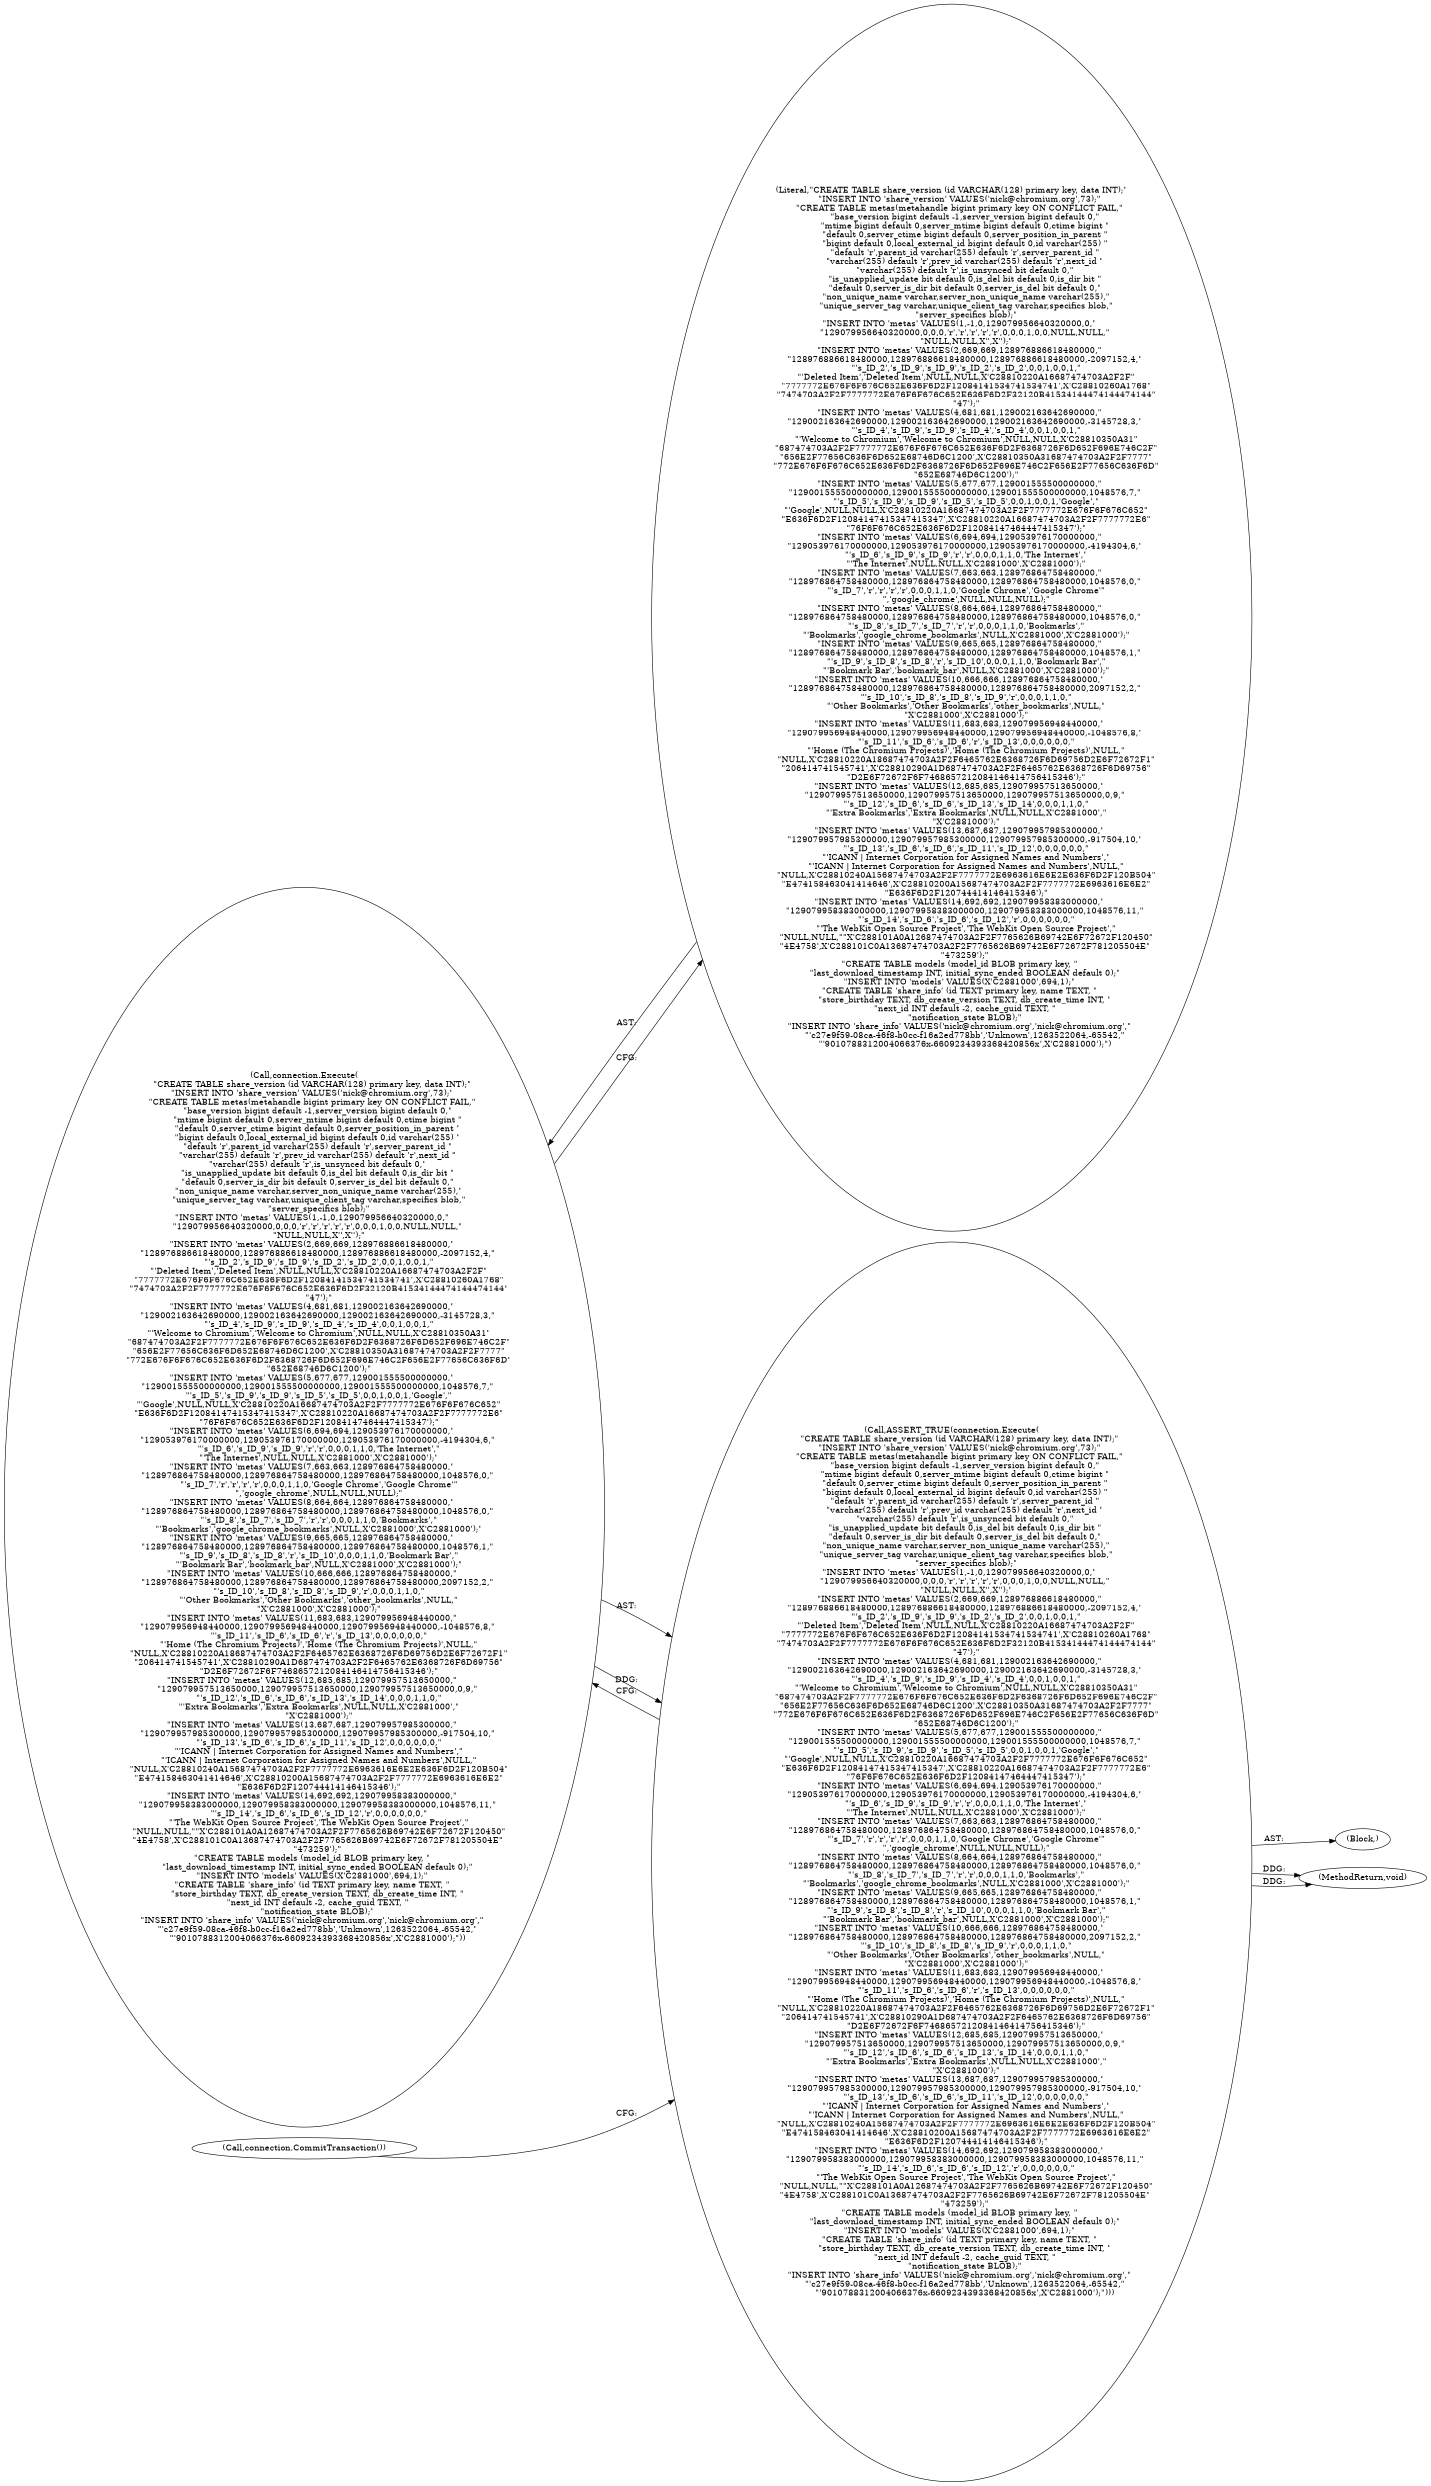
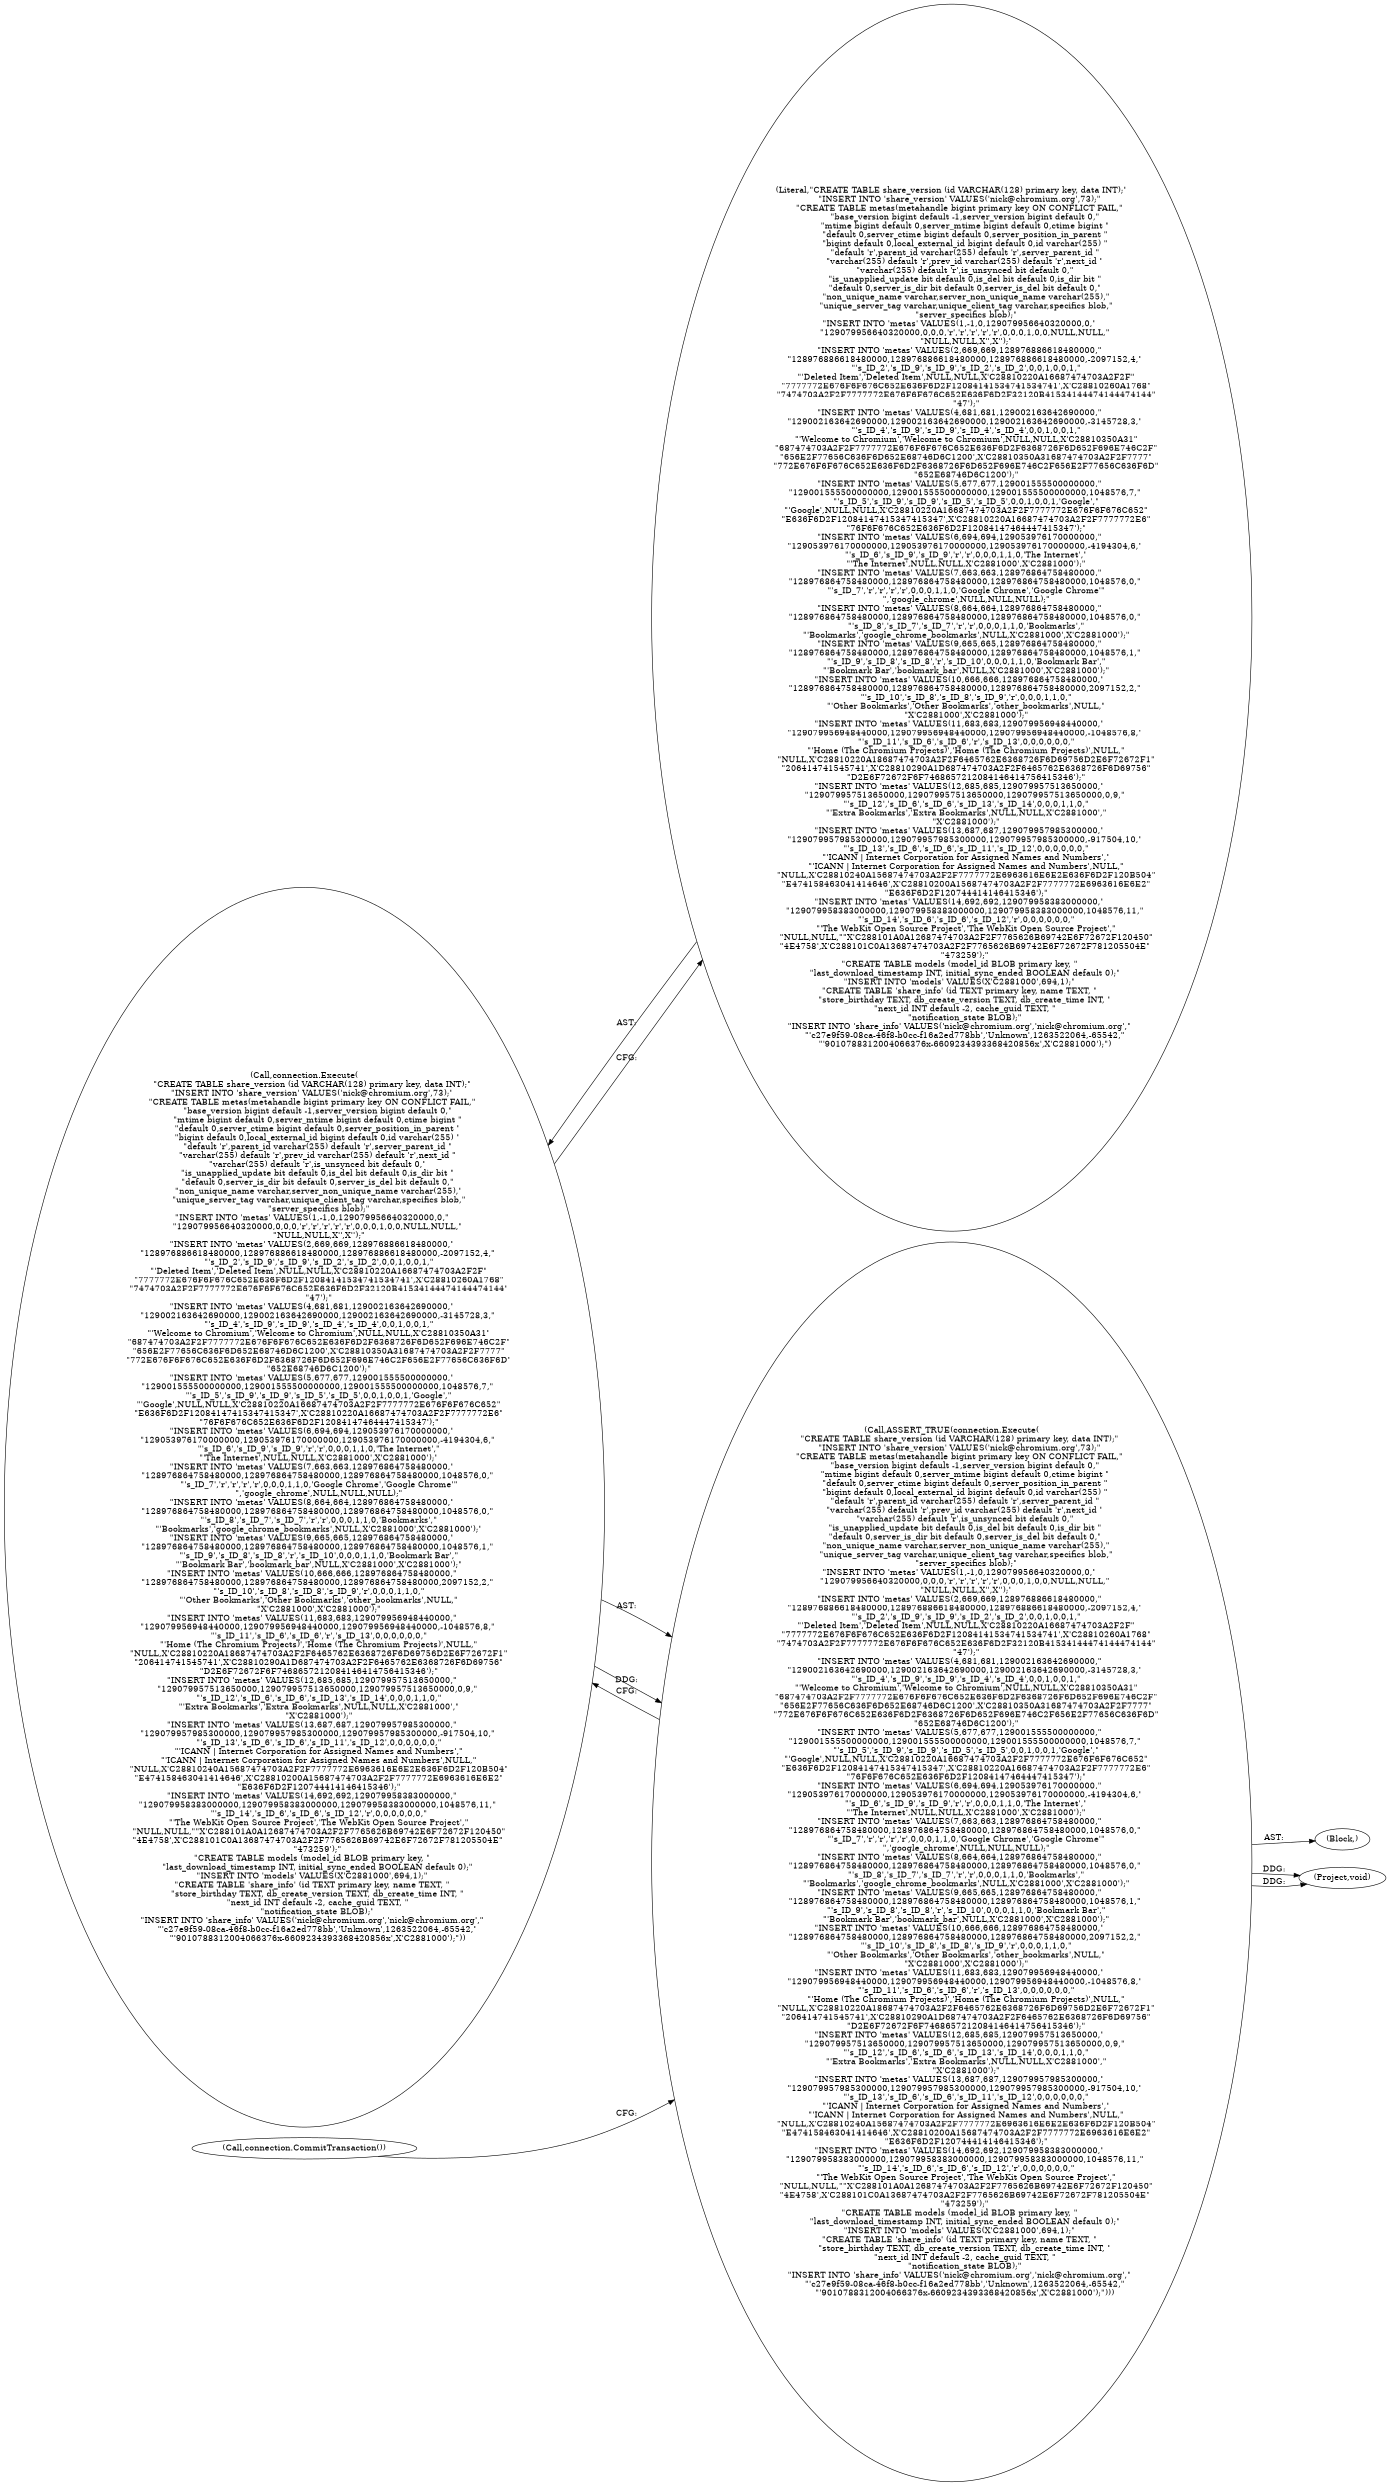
(1363, 1878) -> (1342, 1878)
